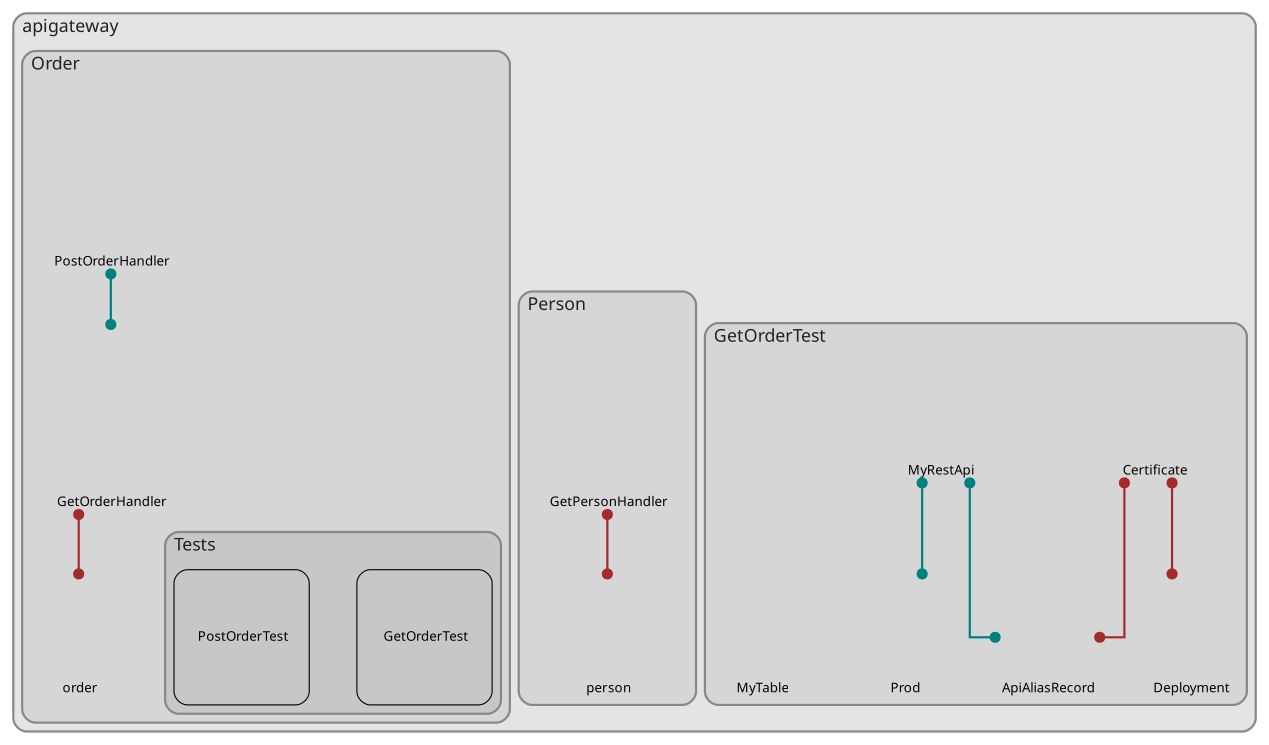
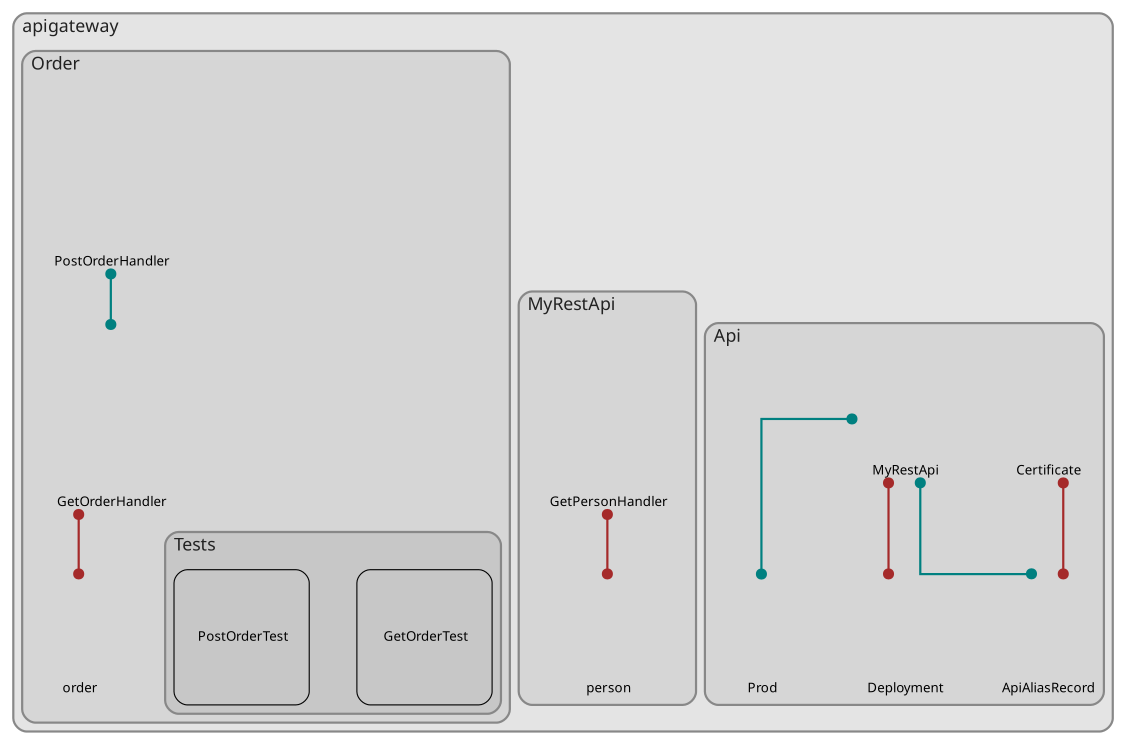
(557, 306) -> (572, 306)
(770, 337) -> (728, 337)
(1172, 528) -> (889, 528)
(761, 637) -> none
